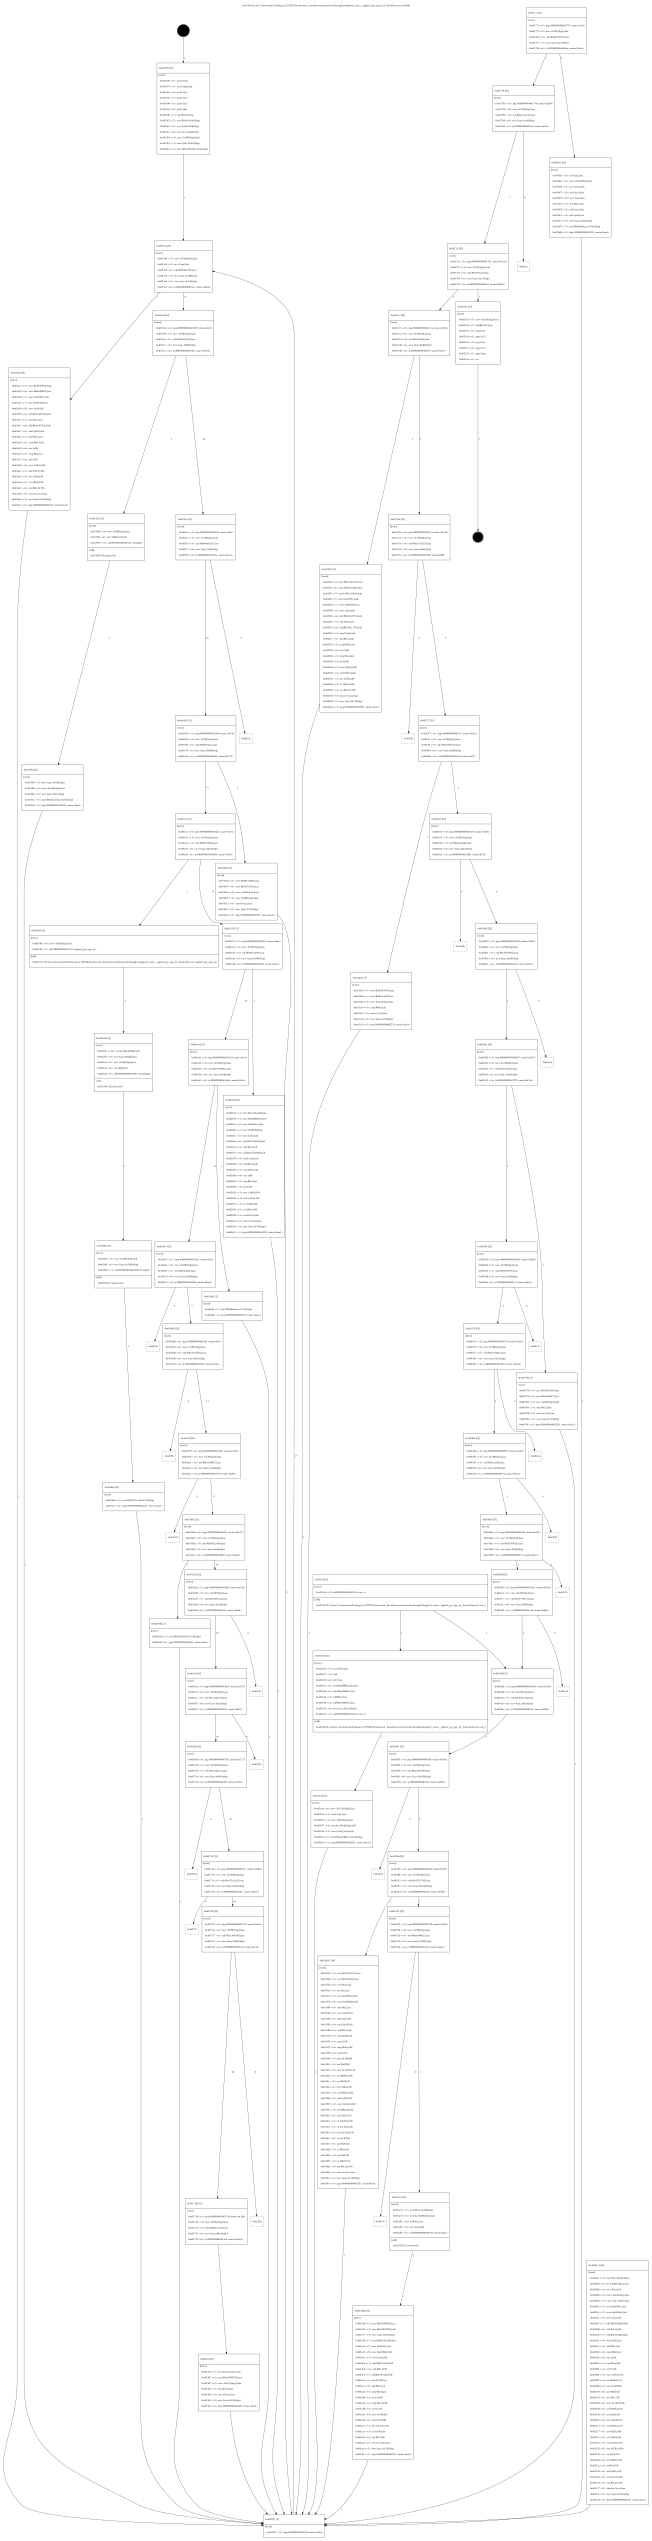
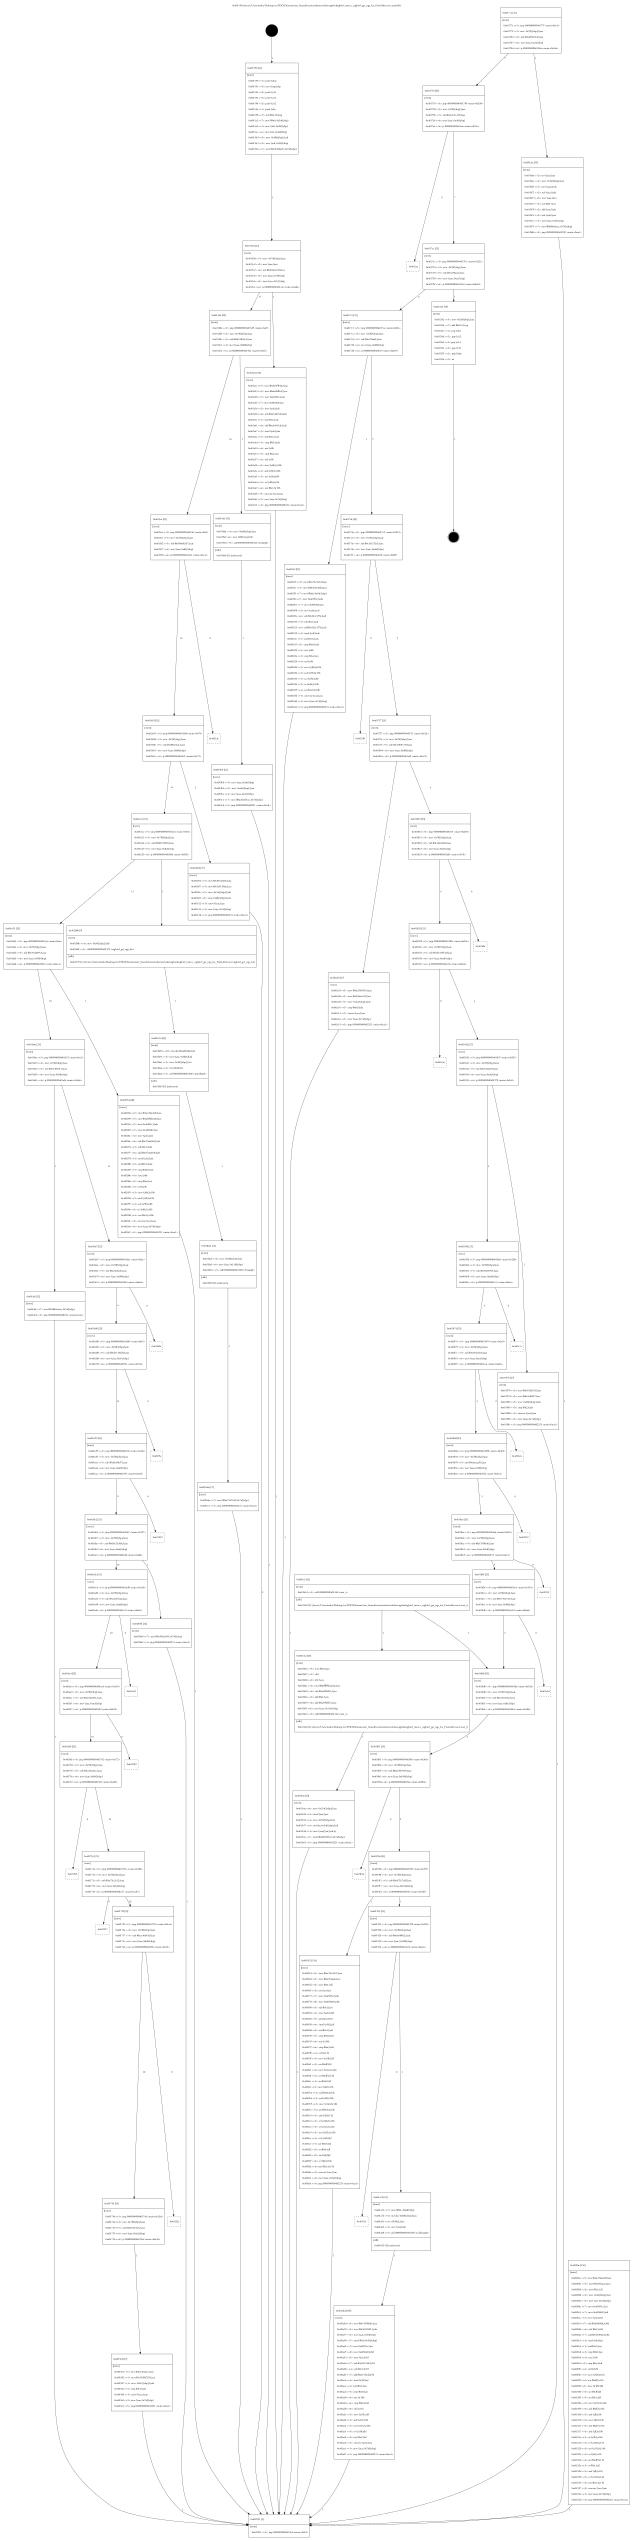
(294, 1369) -> none
